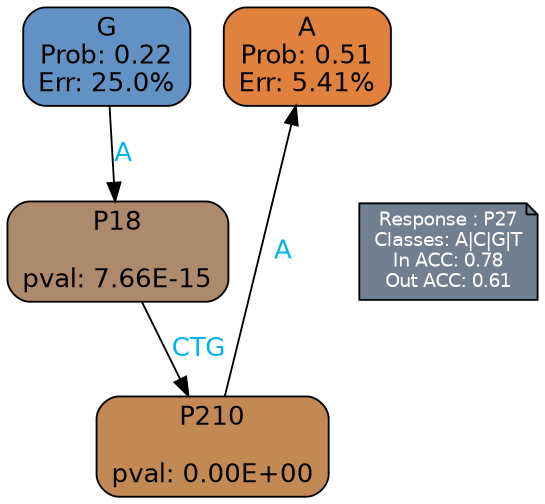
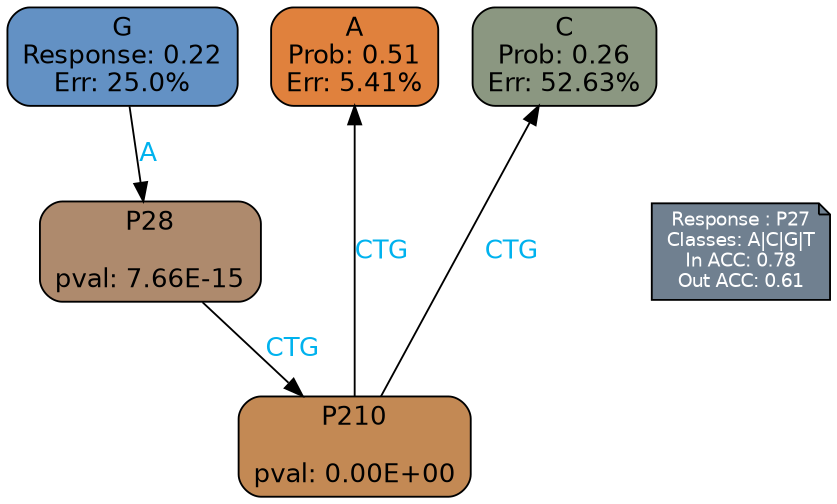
(107, 57) -> (123, 57)
none -> (565, 57)
(118, 252) -> (150, 252)
(283, 252) -> (382, 252)
